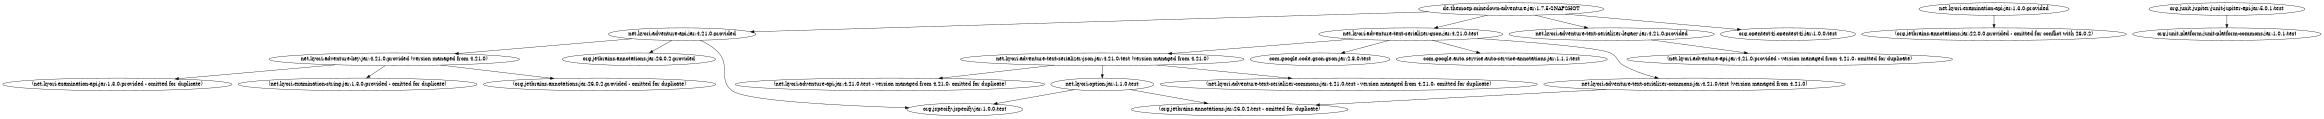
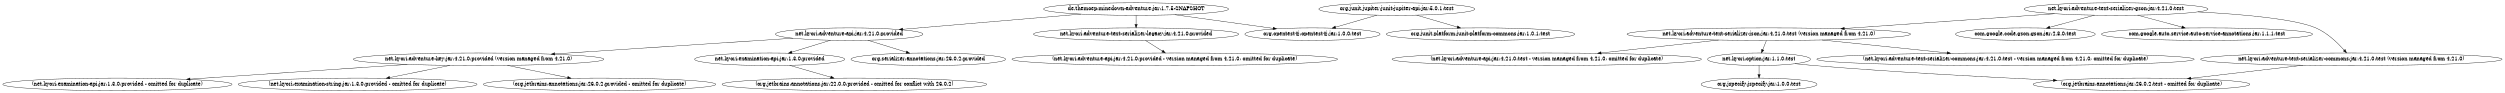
none -> (1356, 21)
(1463, 21) -> none
(639, 59) -> (928, 59)
(786, 101) -> (811, 46)
